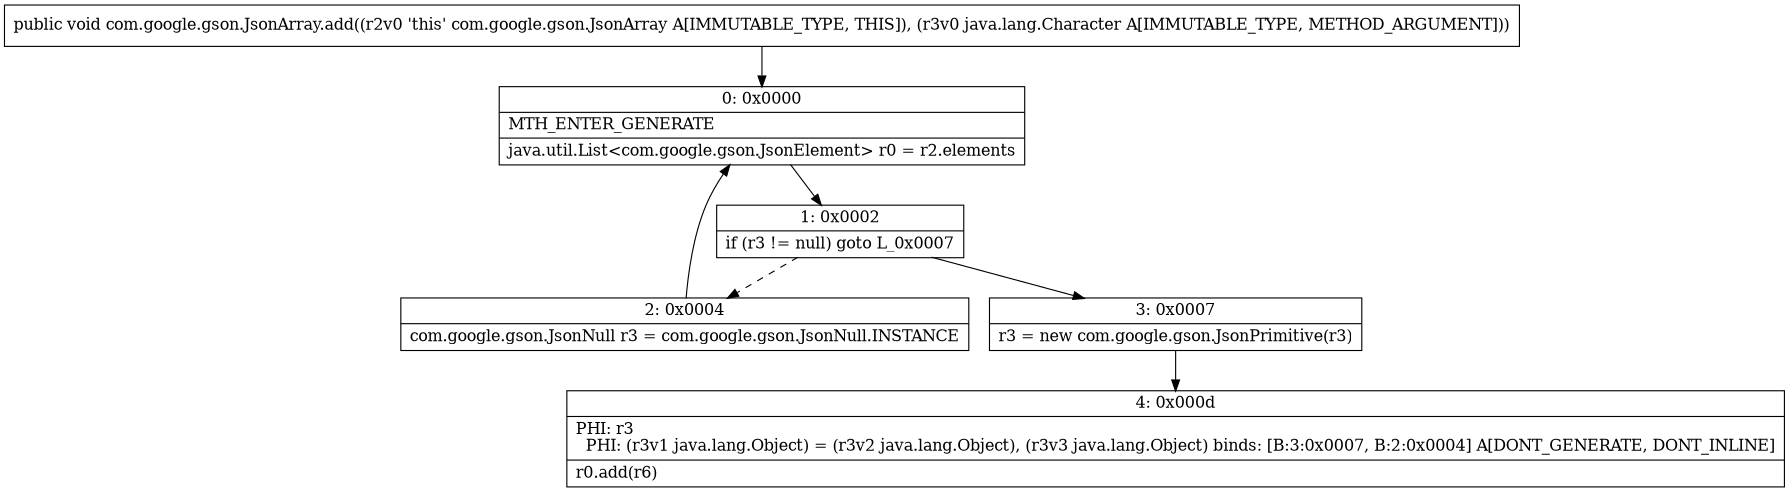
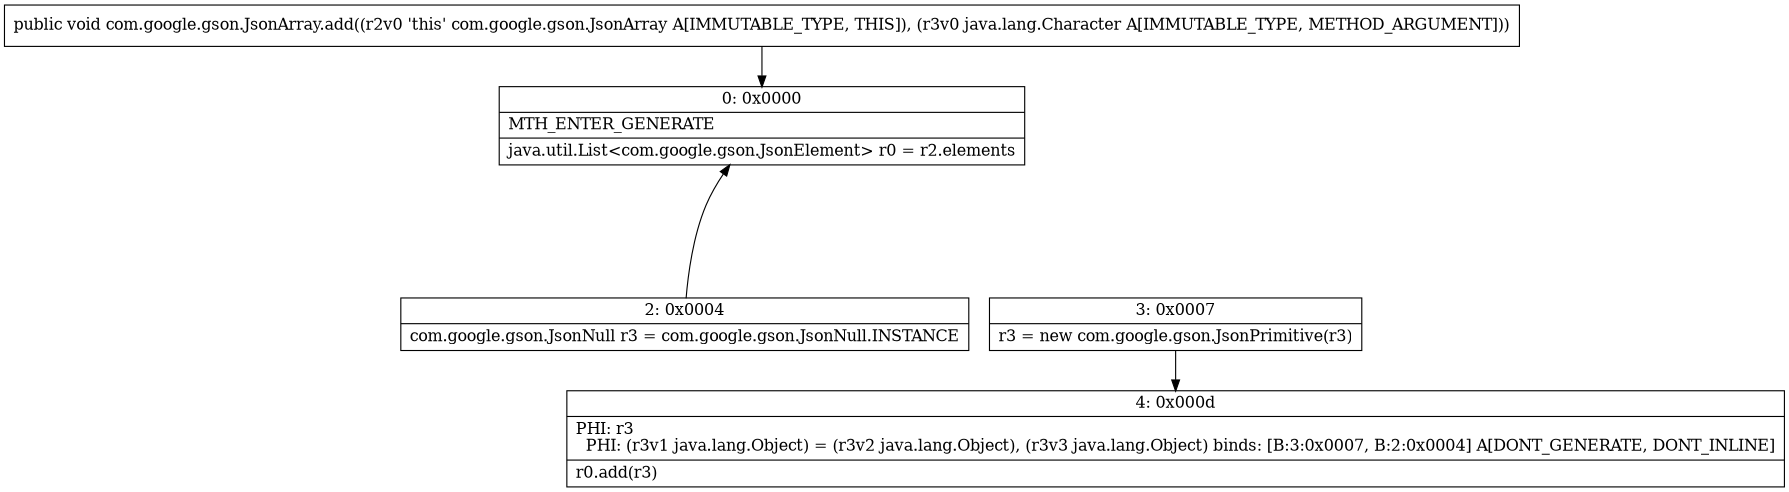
(840, 231) -> none
(617, 473) -> (617, 473)
